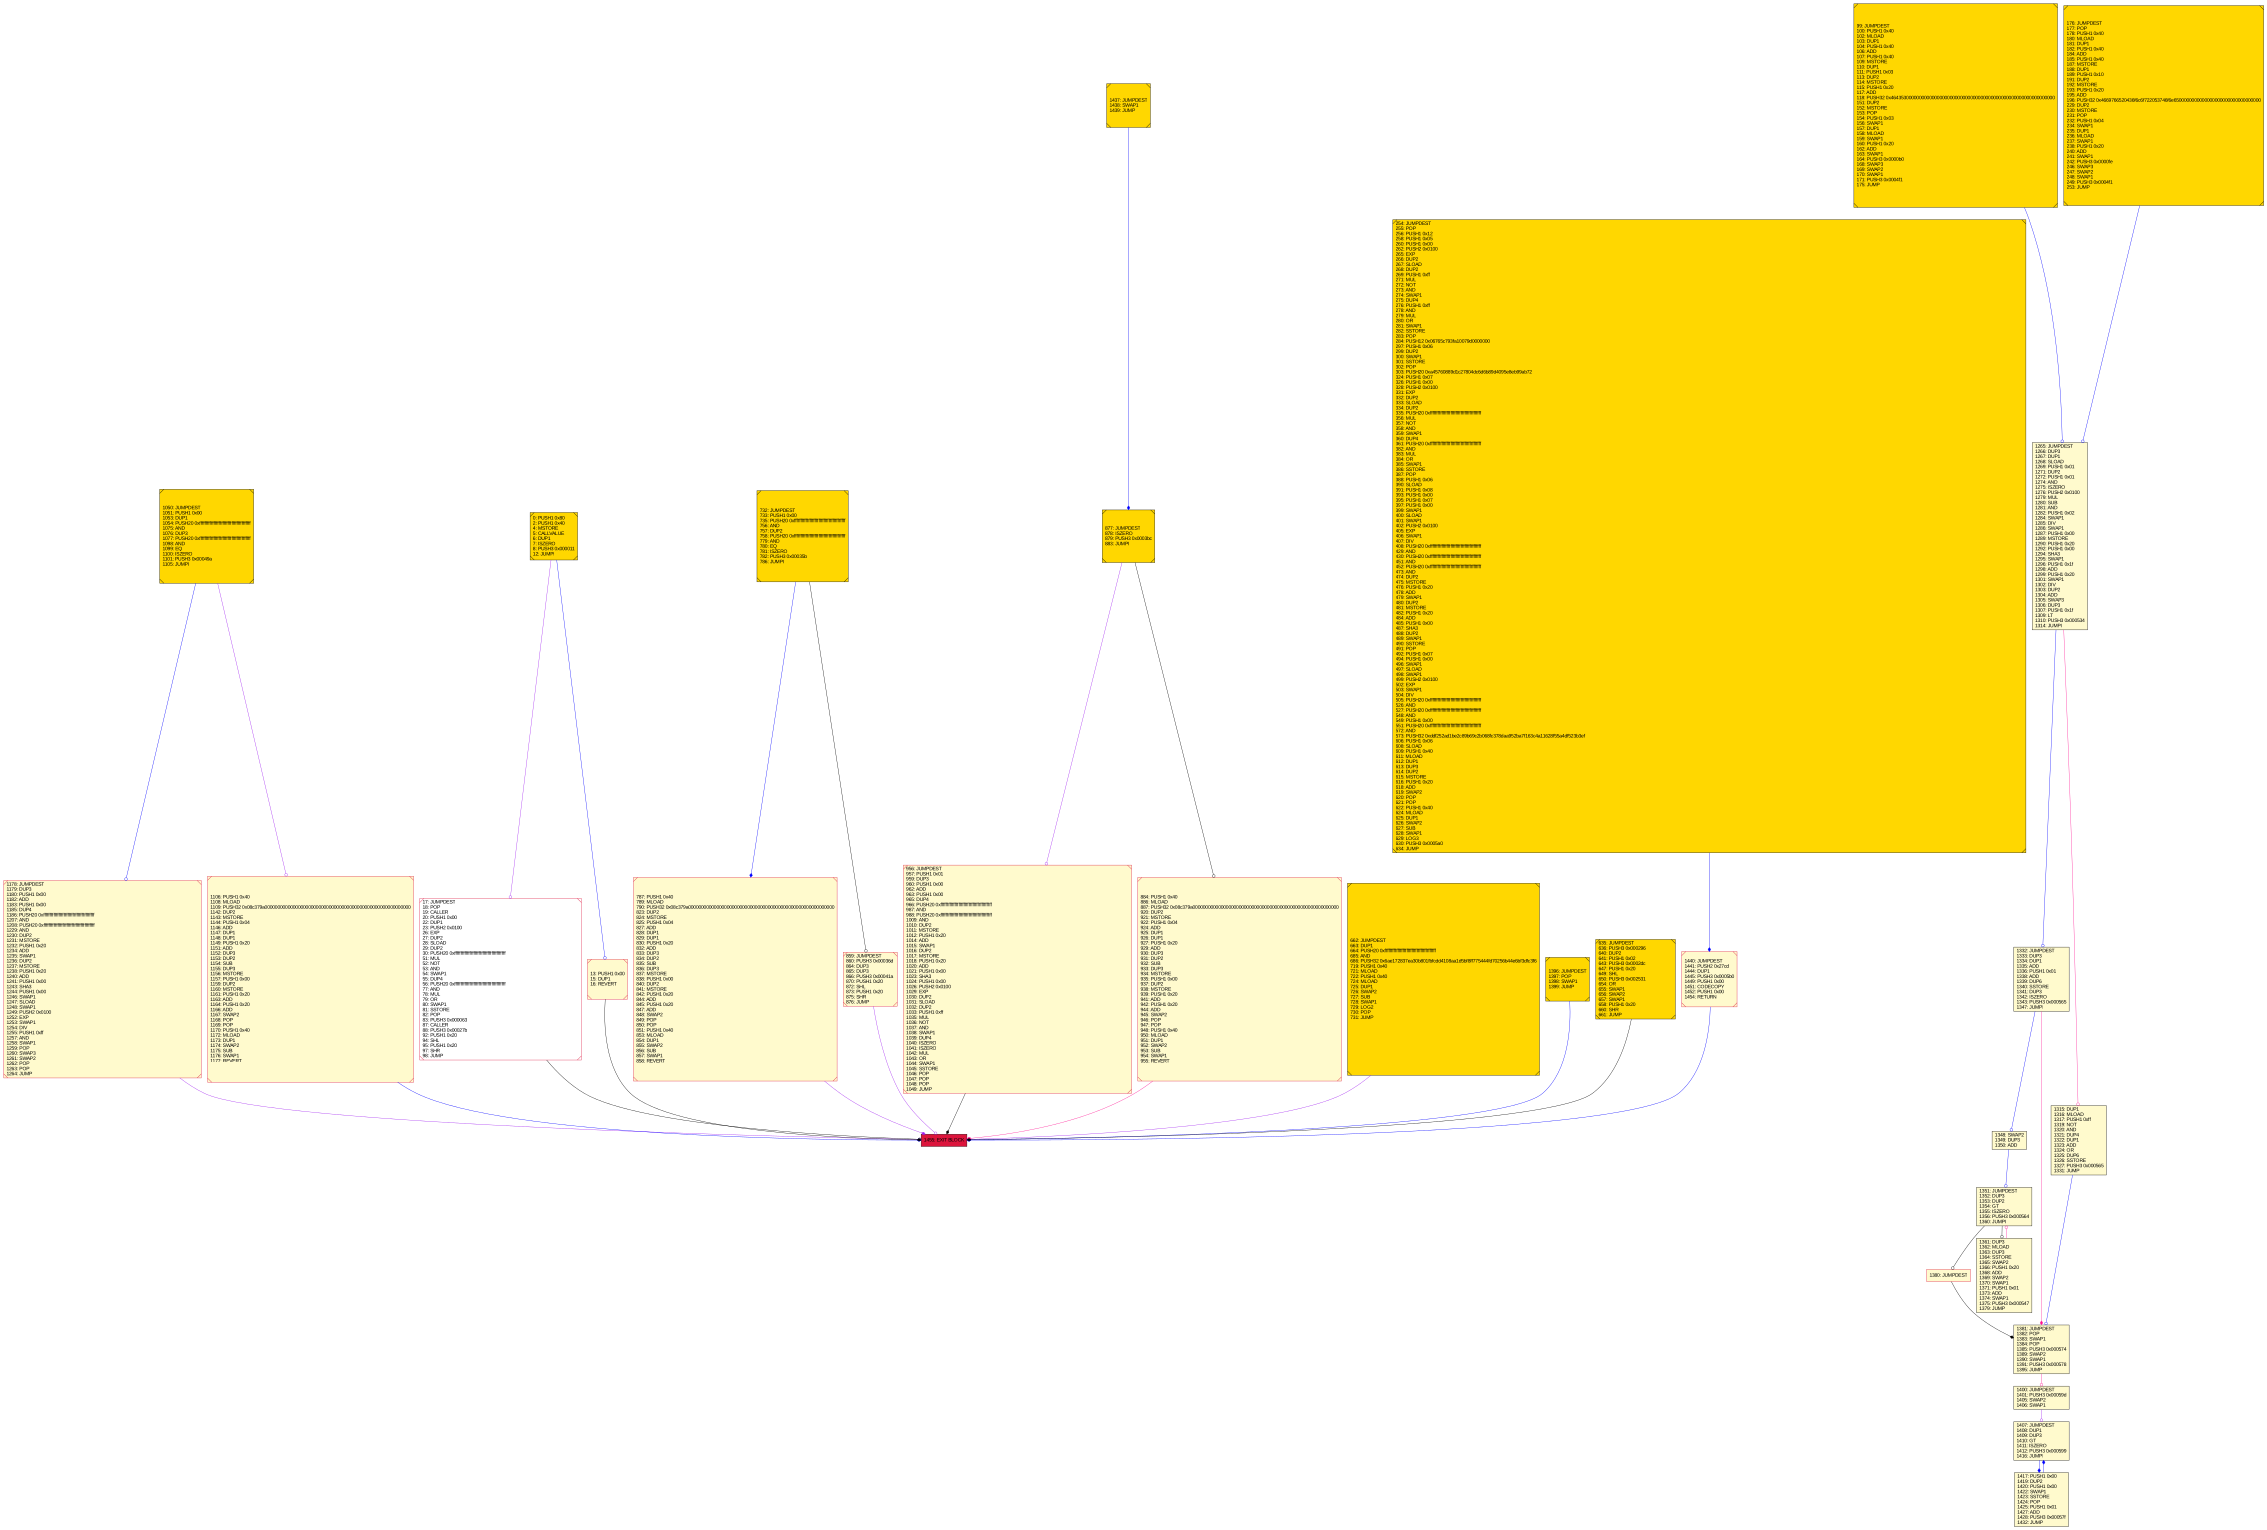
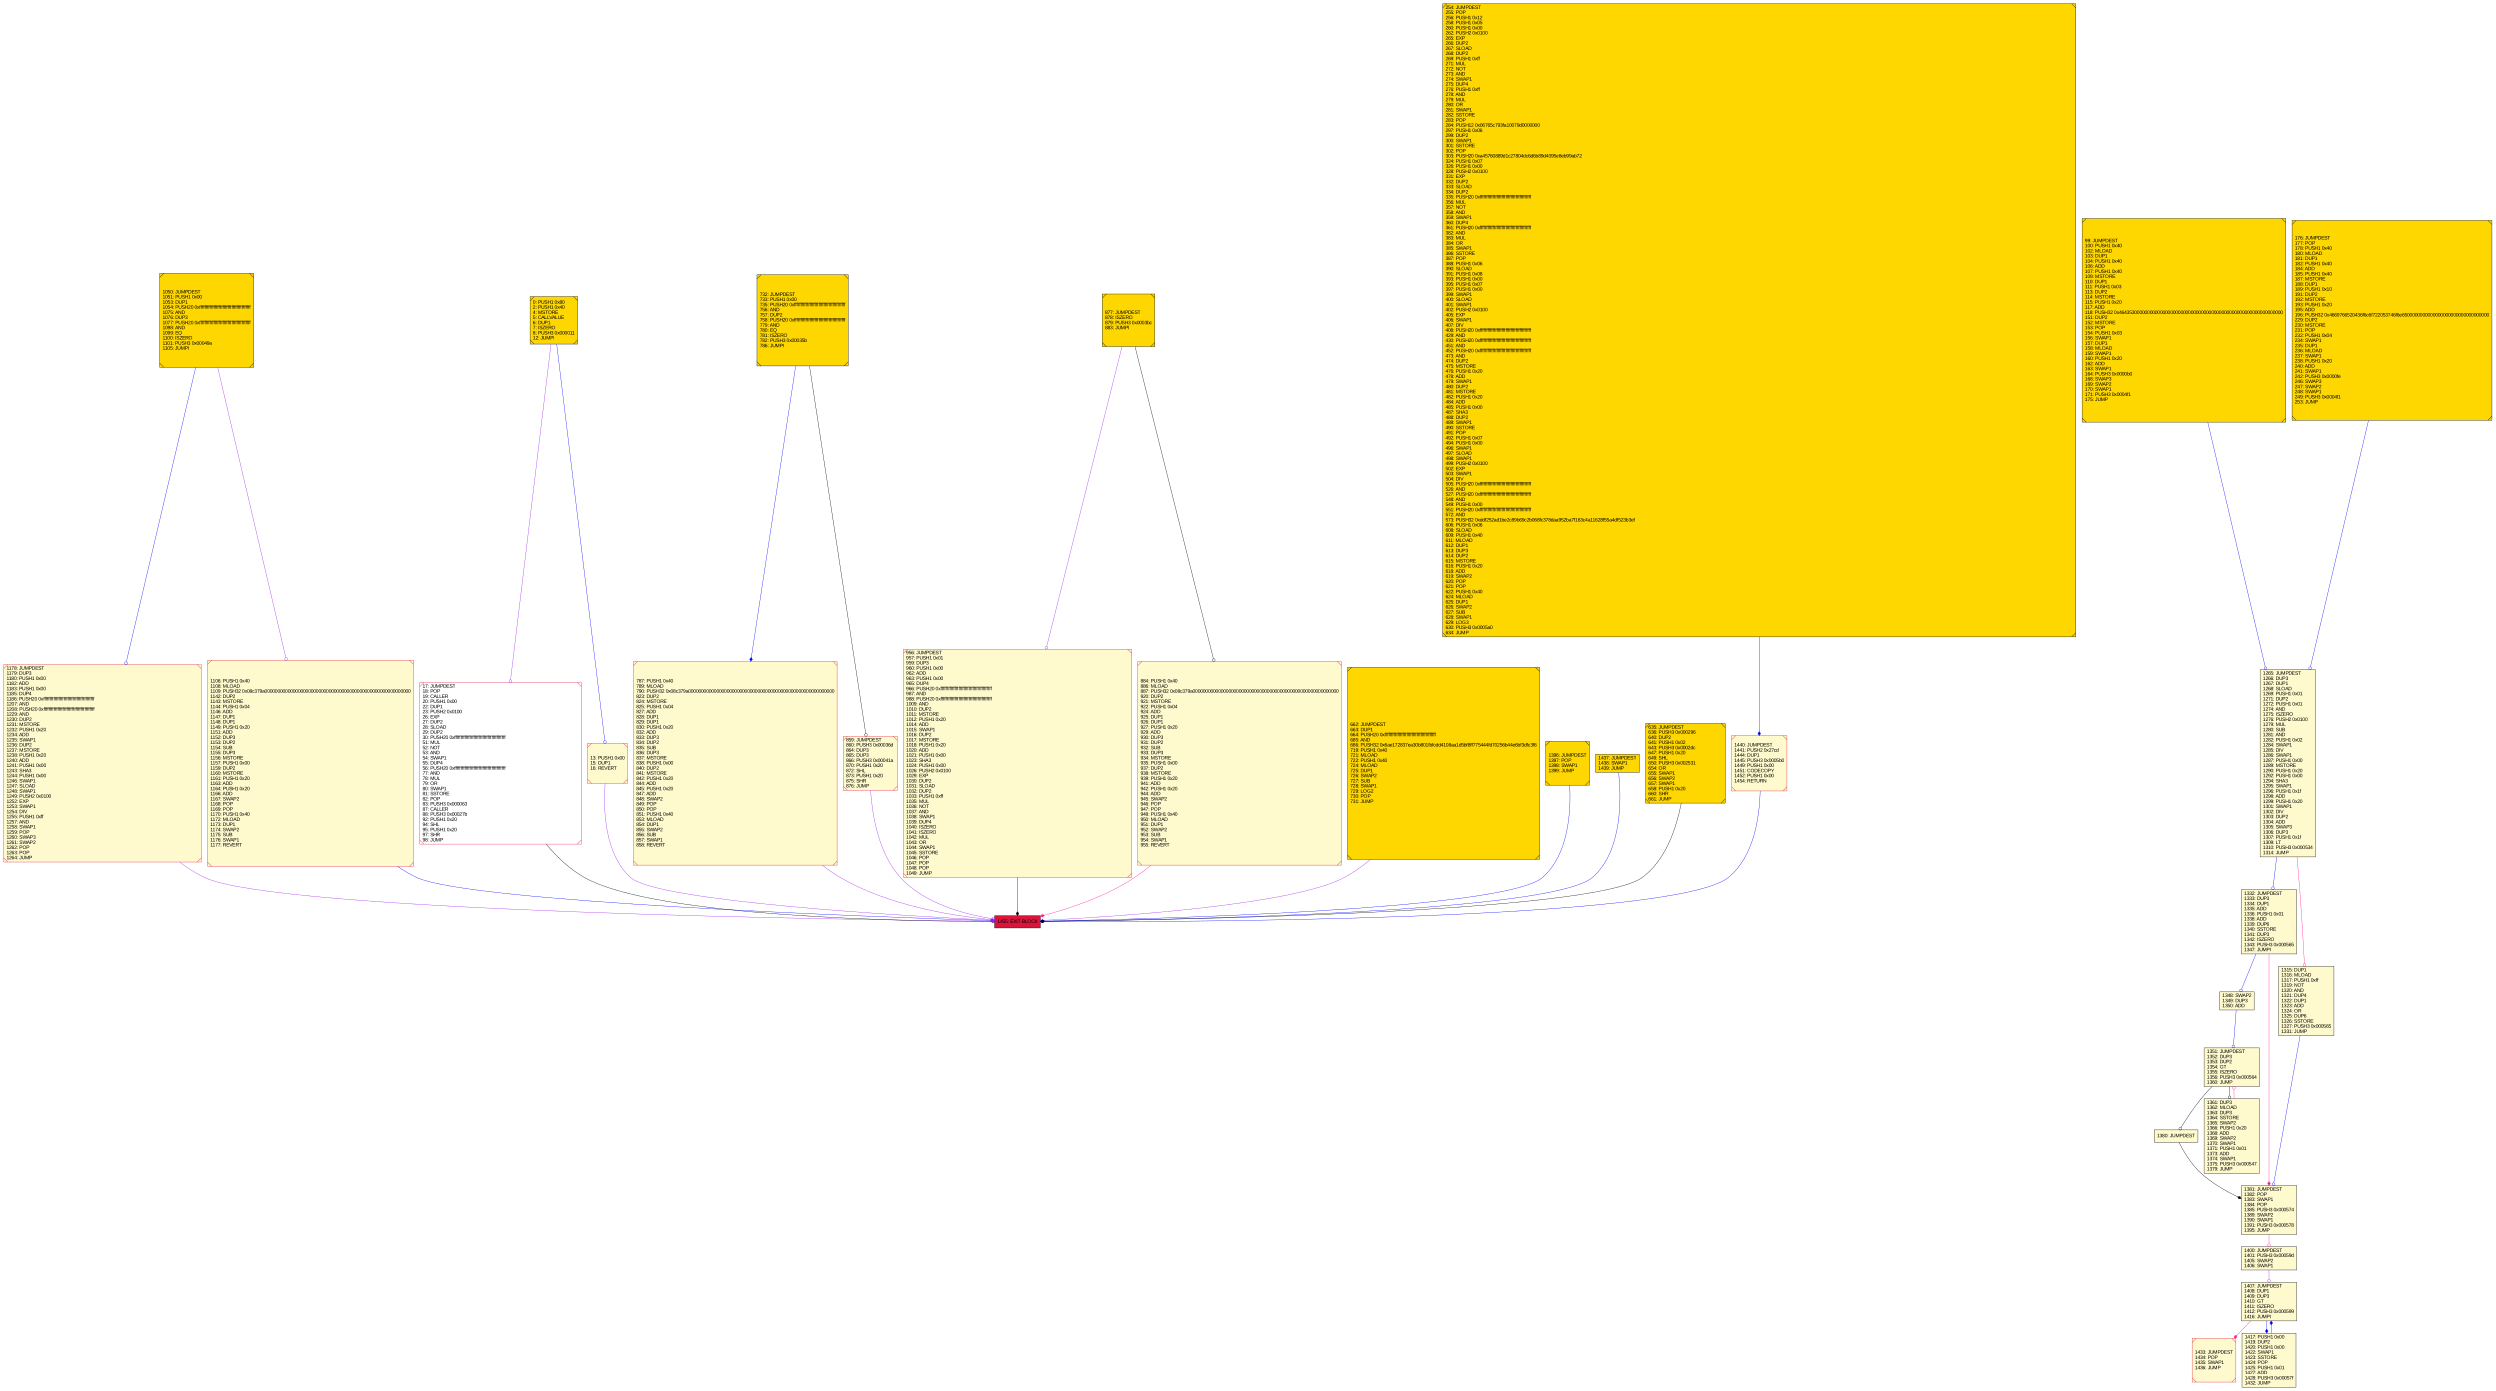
(1129, 106) -> (1617, 763)
(1129, 317) -> (1442, 906)
(692, 1119) -> (759, 903)
(1949, 1275) -> (2176, 1136)
none -> (2214, 1360)
